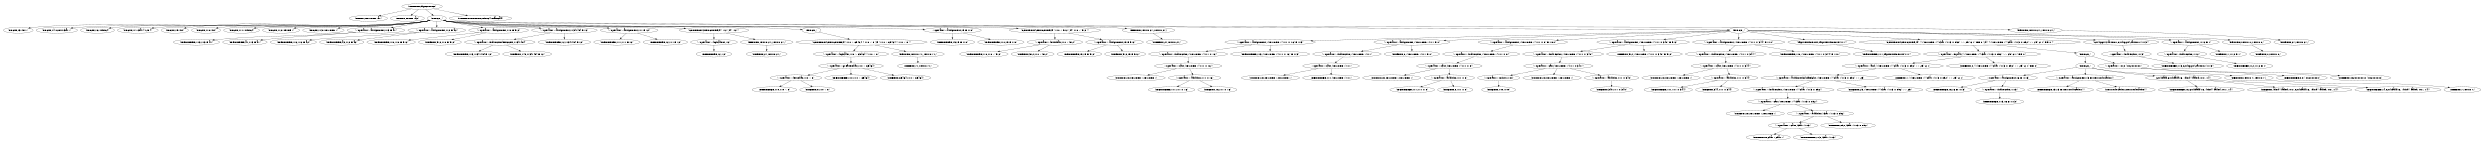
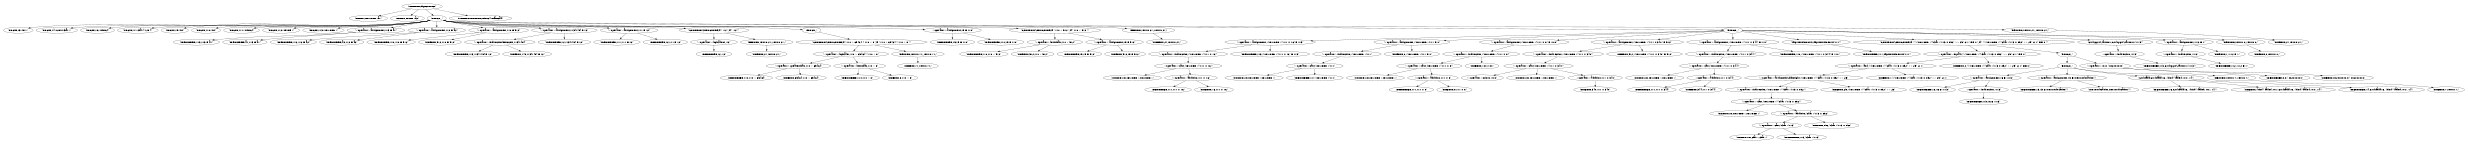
(824, 72) -> (855, 59)
(1499, 83) -> (1482, 59)
